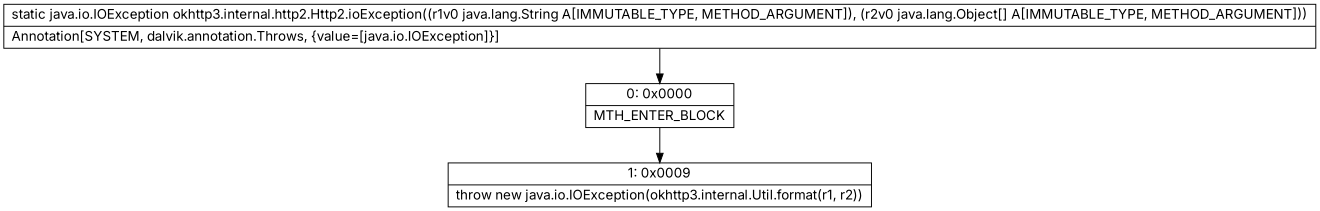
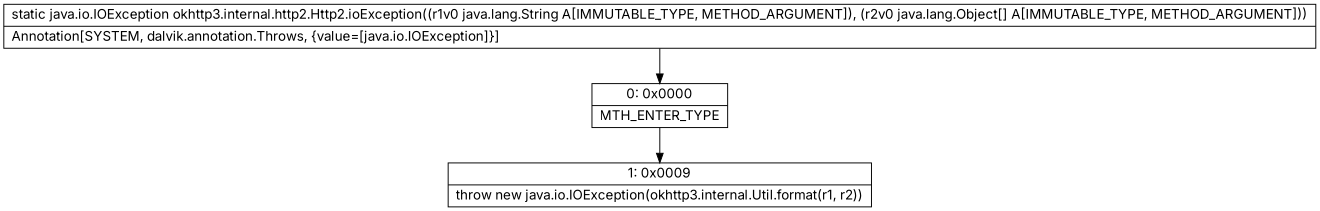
(660, 116) -> (660, 116)
